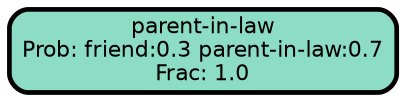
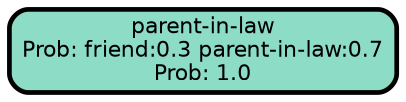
(203, 51) -> (203, 51)
